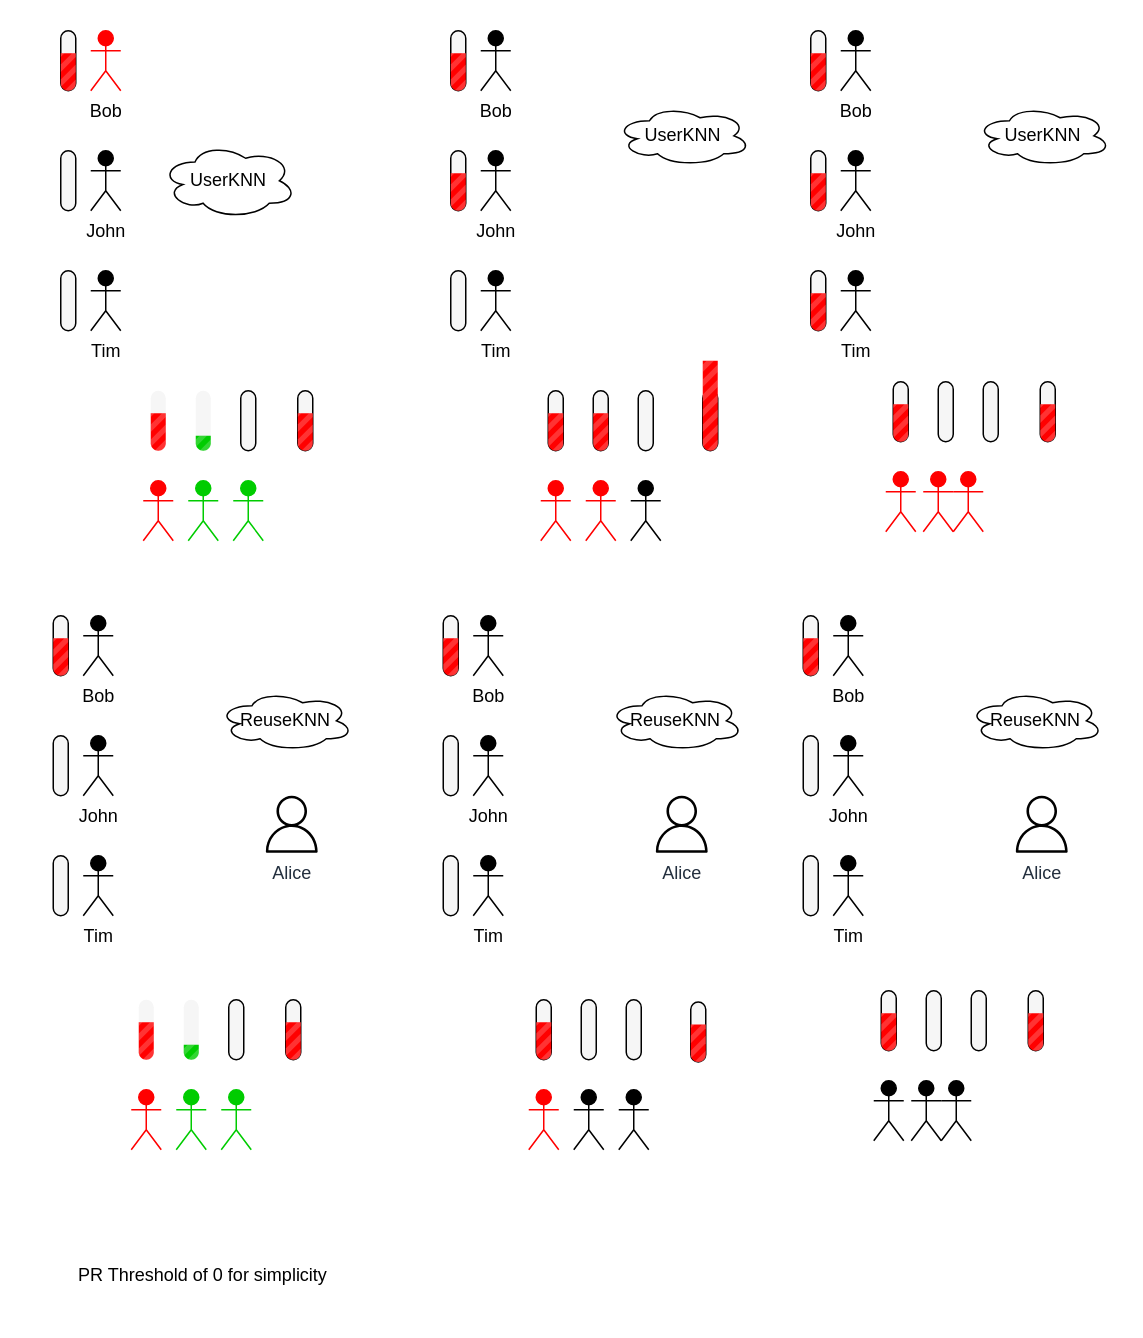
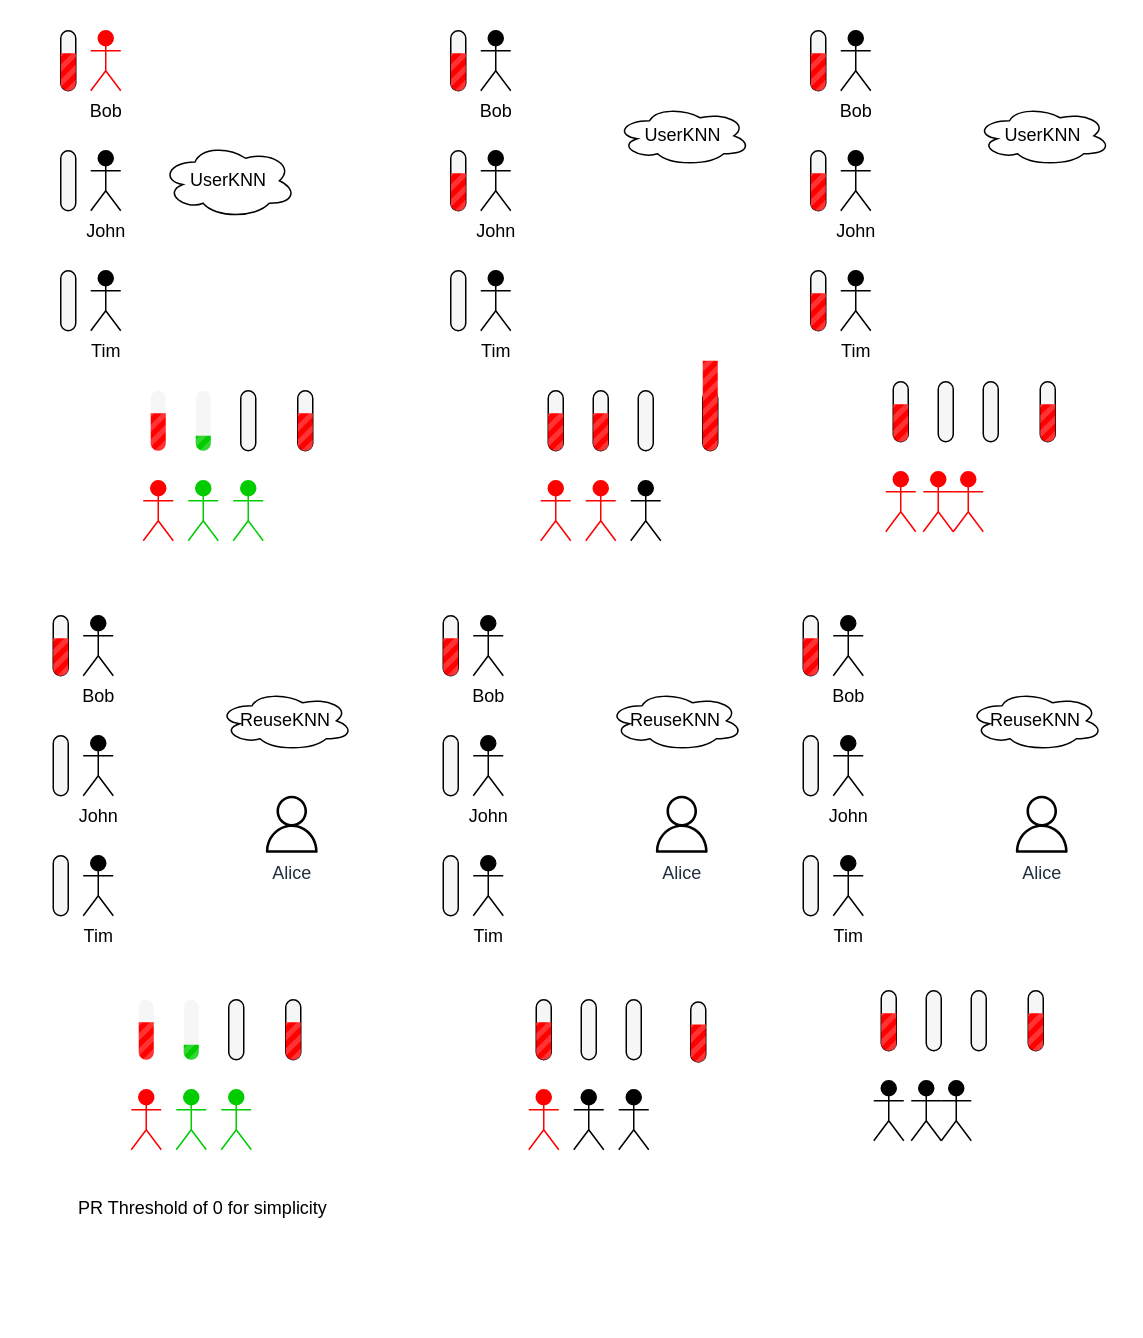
(203, 1276) -> (203, 1208)
